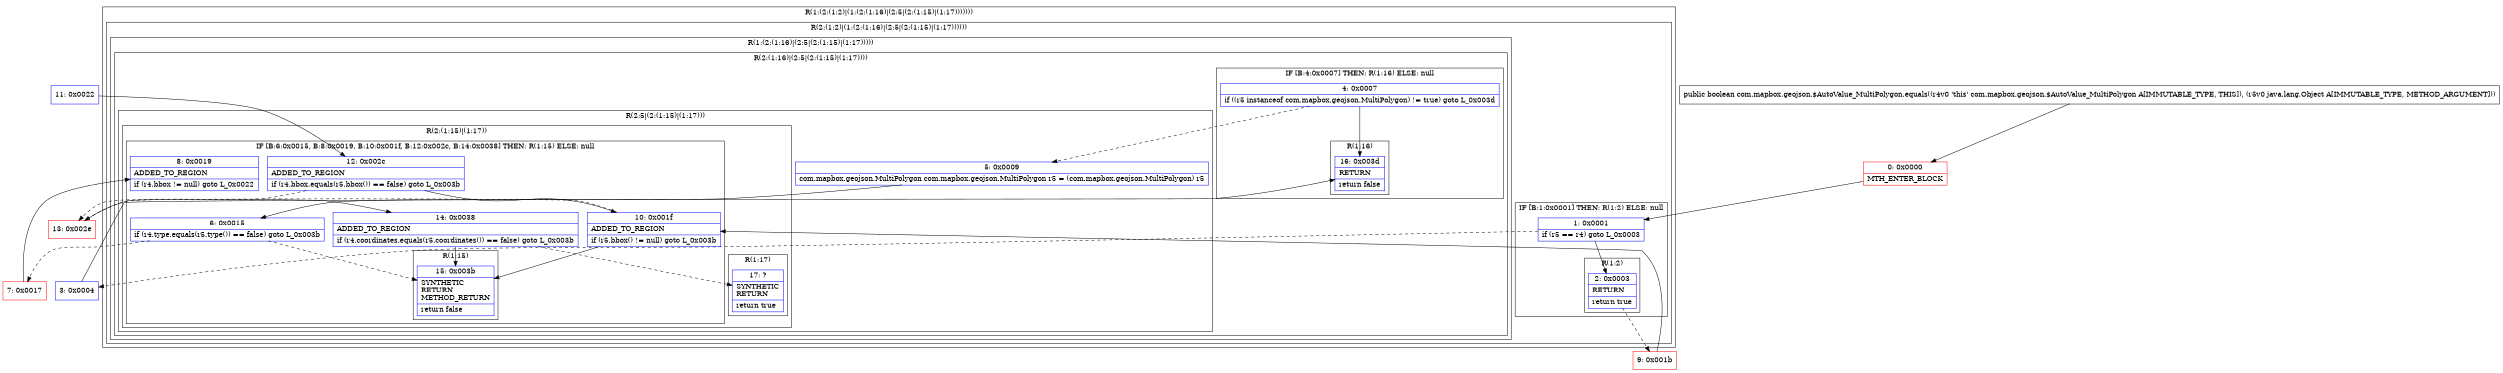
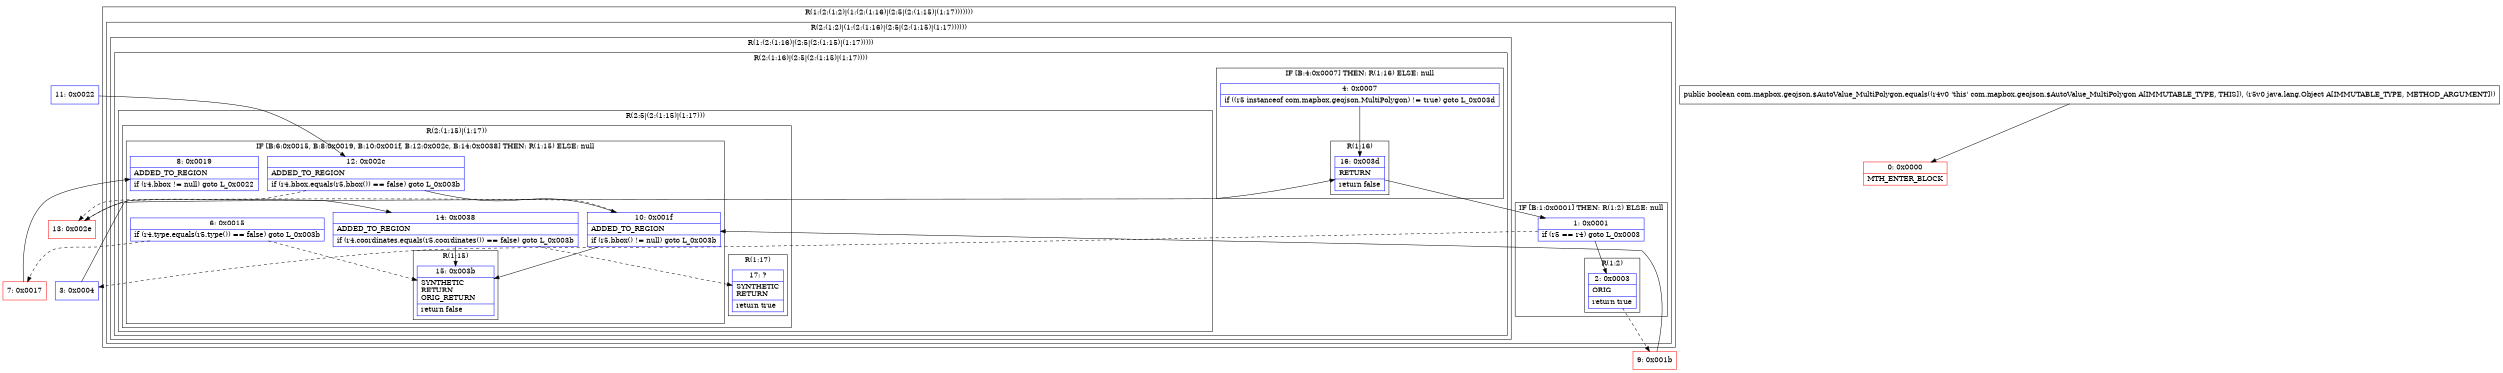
(1002, 174) -> none
(1756, 200) -> (1451, 196)
(1608, 290) -> (1602, 290)
(456, 298) -> (448, 298)
